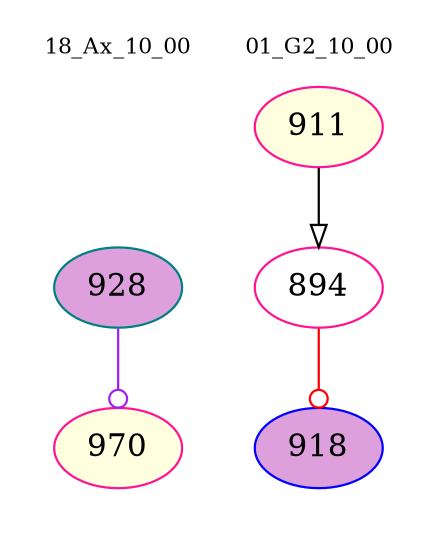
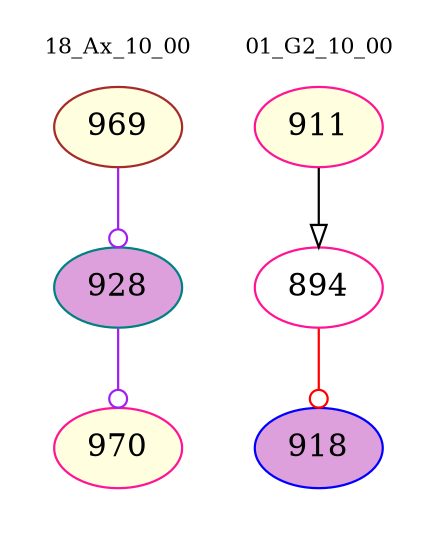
none -> (118, 127)
